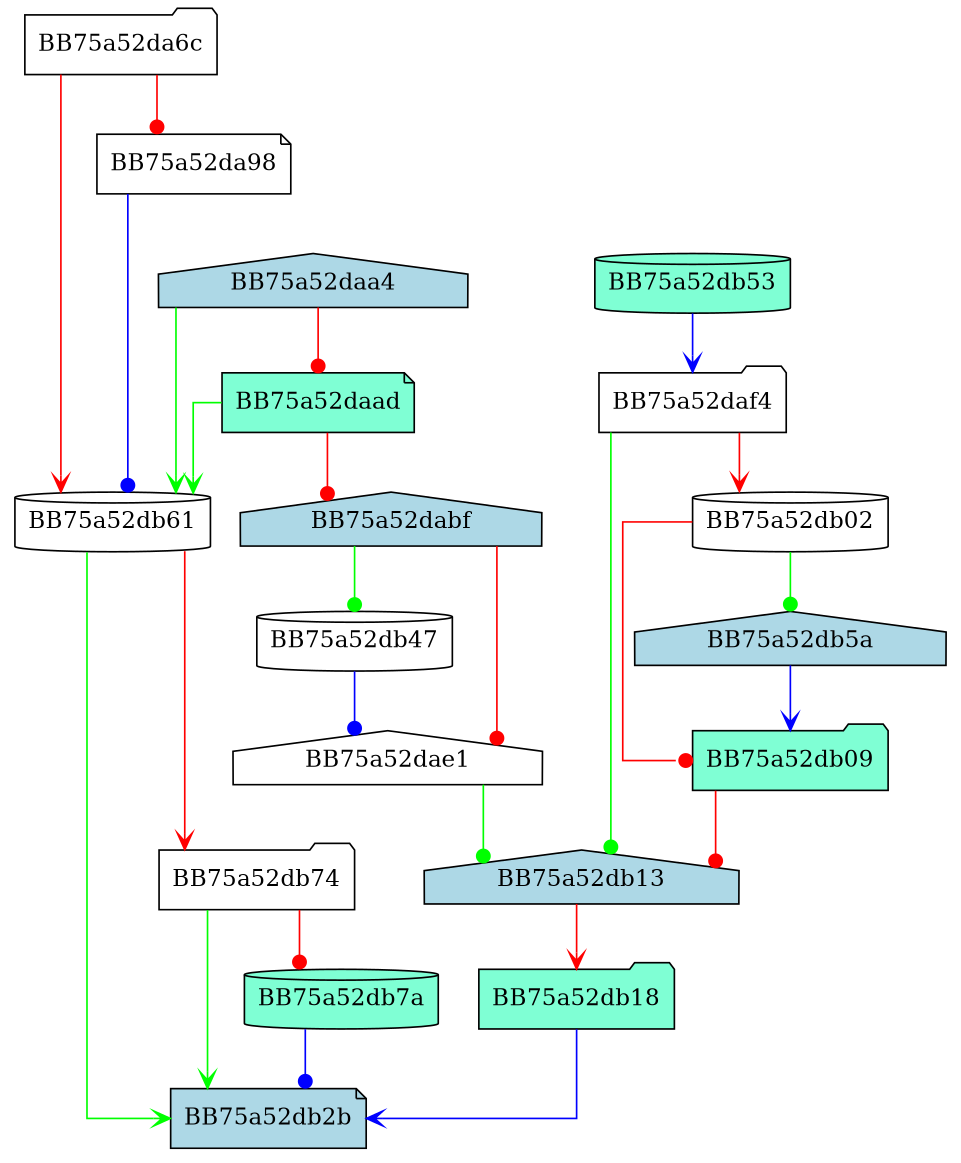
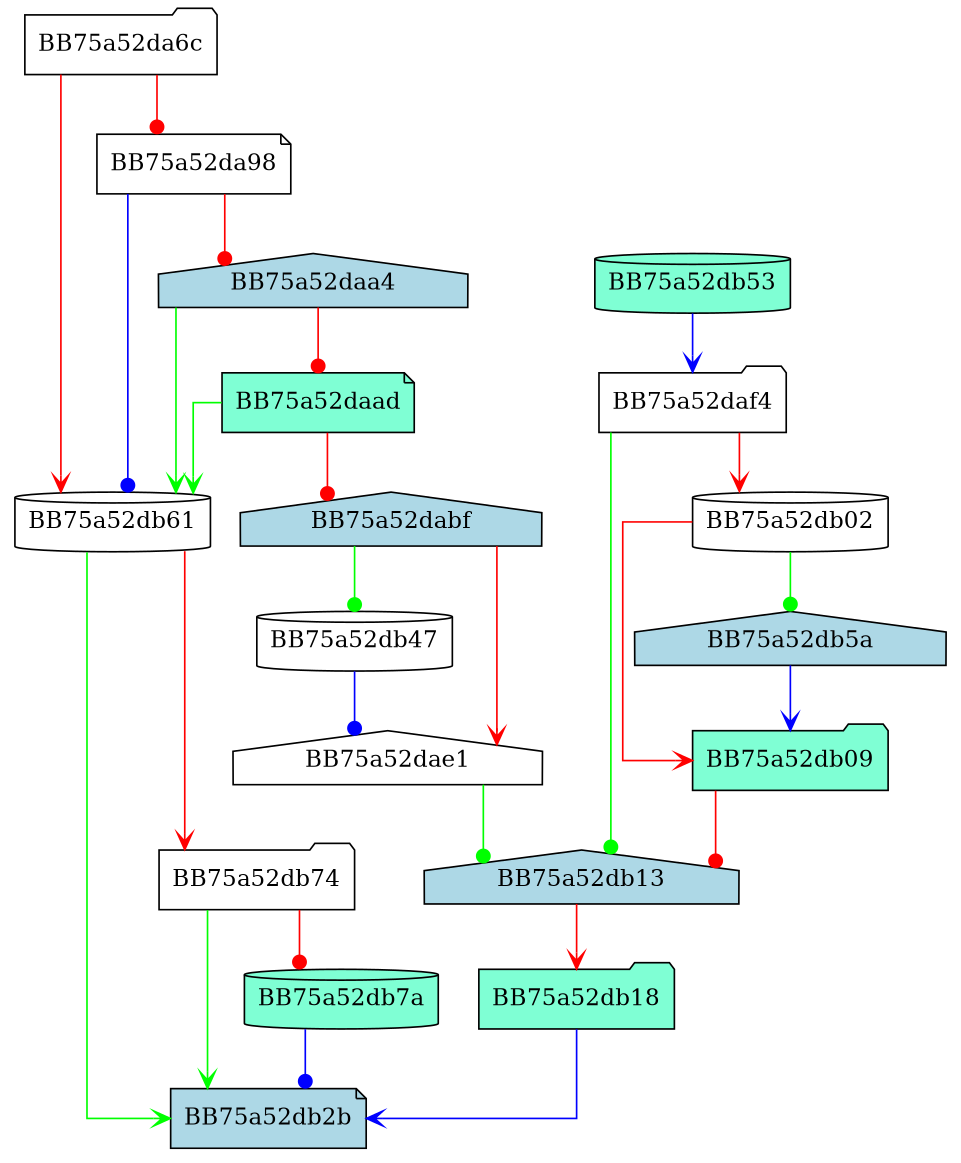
none -> (225, 223)
(623, 633) -> (623, 633)
(497, 639) -> (497, 639)
